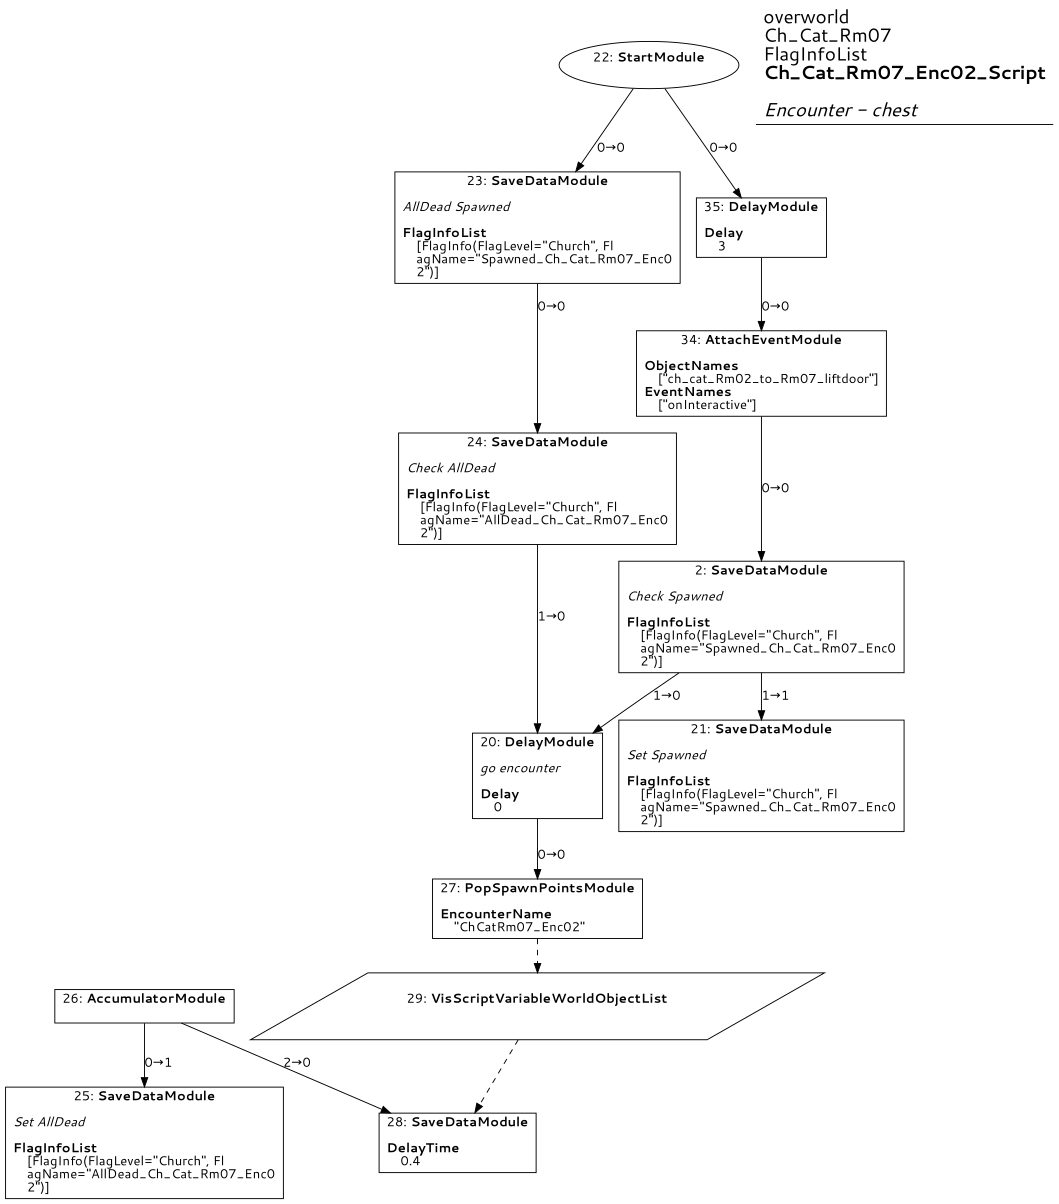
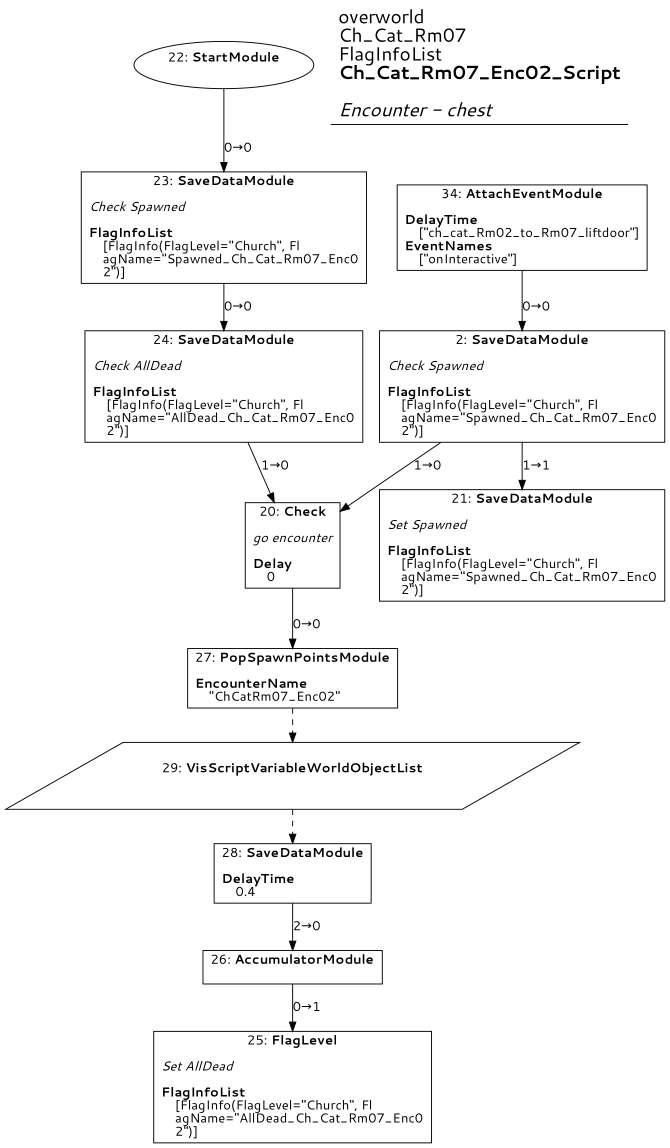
(456, 207) -> (137, 207)
(761, 228) -> none
(692, 366) -> (441, 220)
(550, 742) -> (305, 512)
(282, 1066) -> (293, 922)
(157, 1096) -> (305, 1041)
